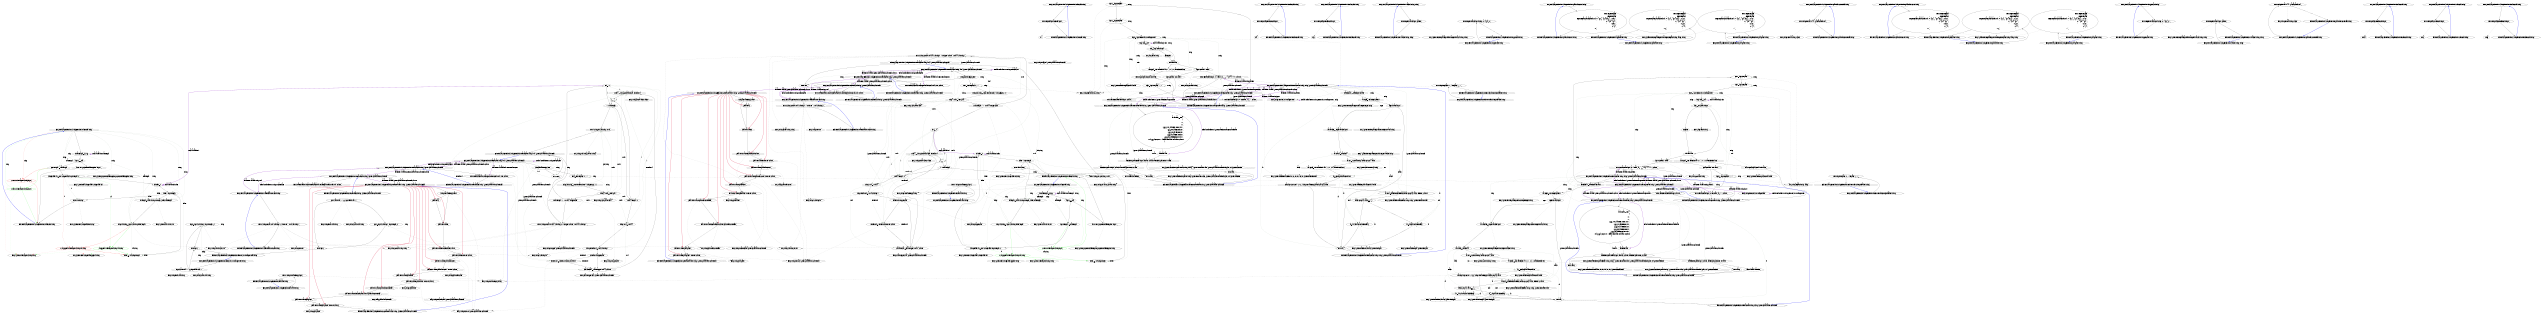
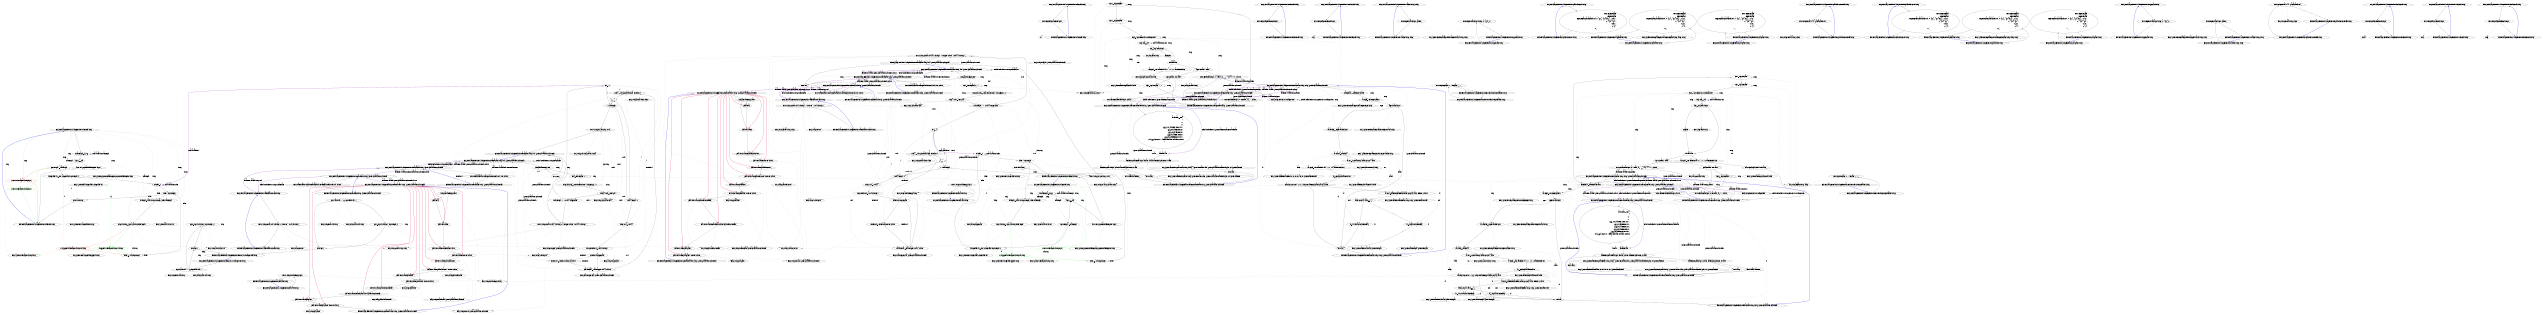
(1256, 37) -> none
